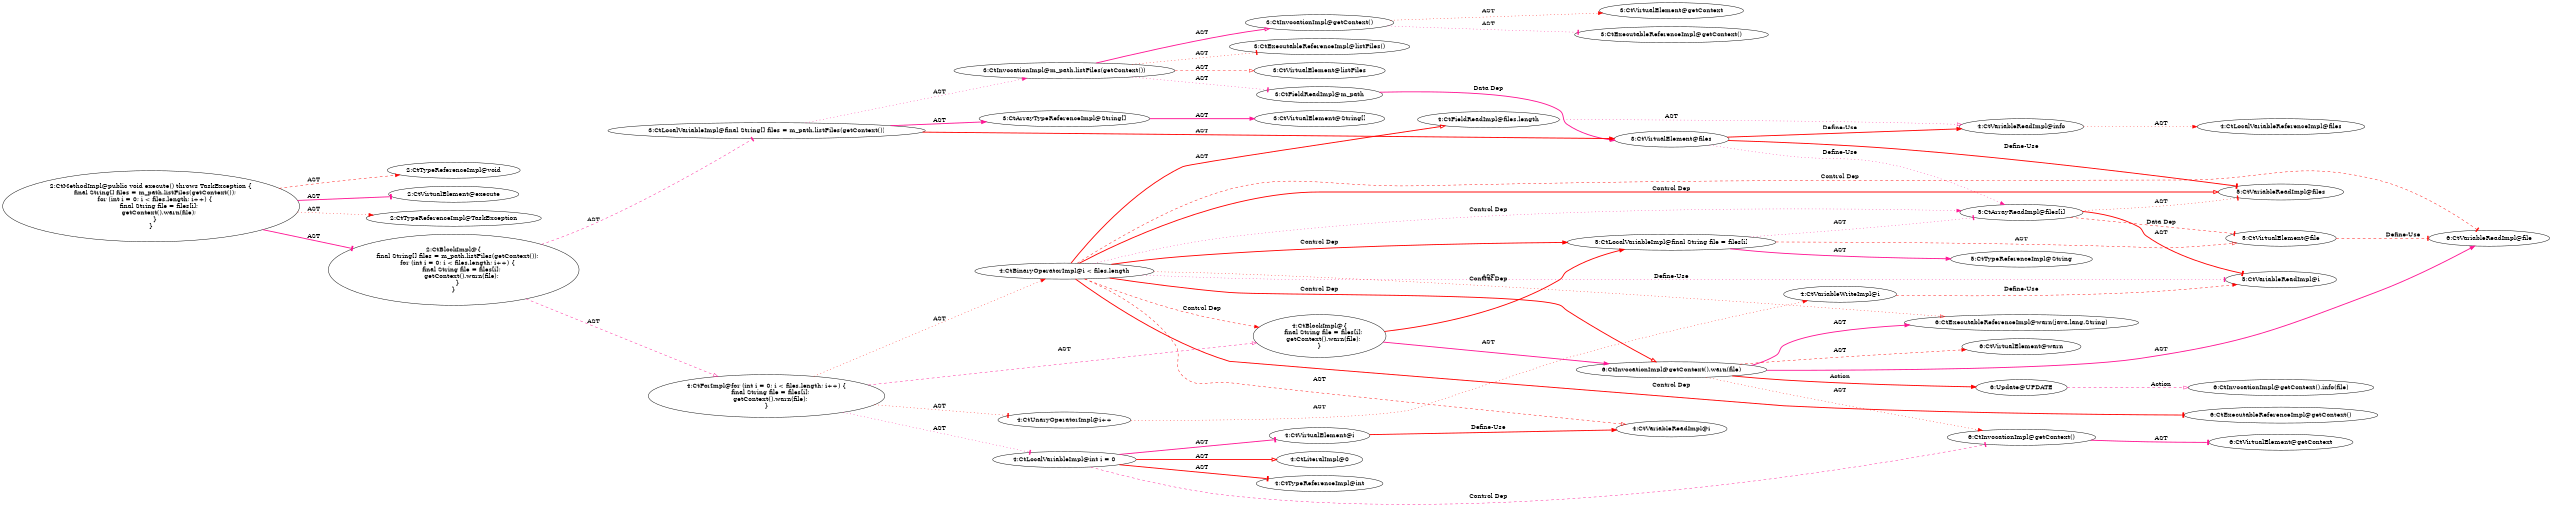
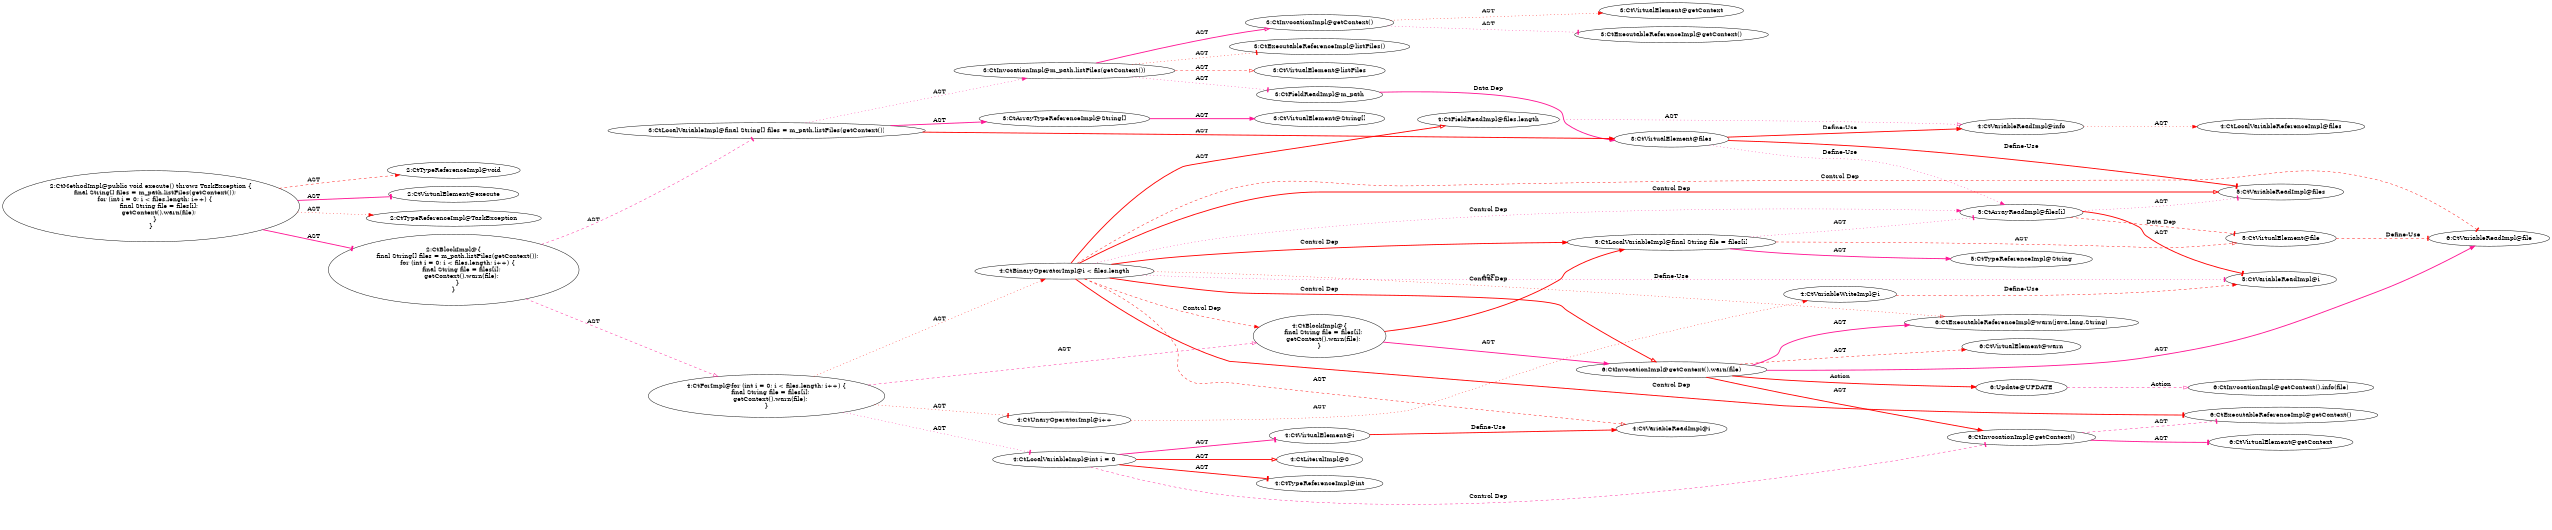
(2159, 206) -> (2159, 206)
(1842, 405) -> (1842, 405)
none -> (2149, 427)
